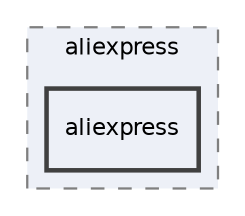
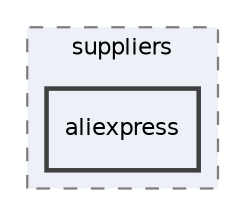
(123, 49) -> (123, 49)
